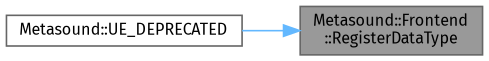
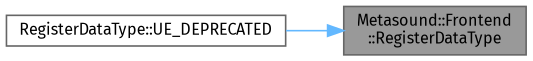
(124, 31) -> (146, 31)
